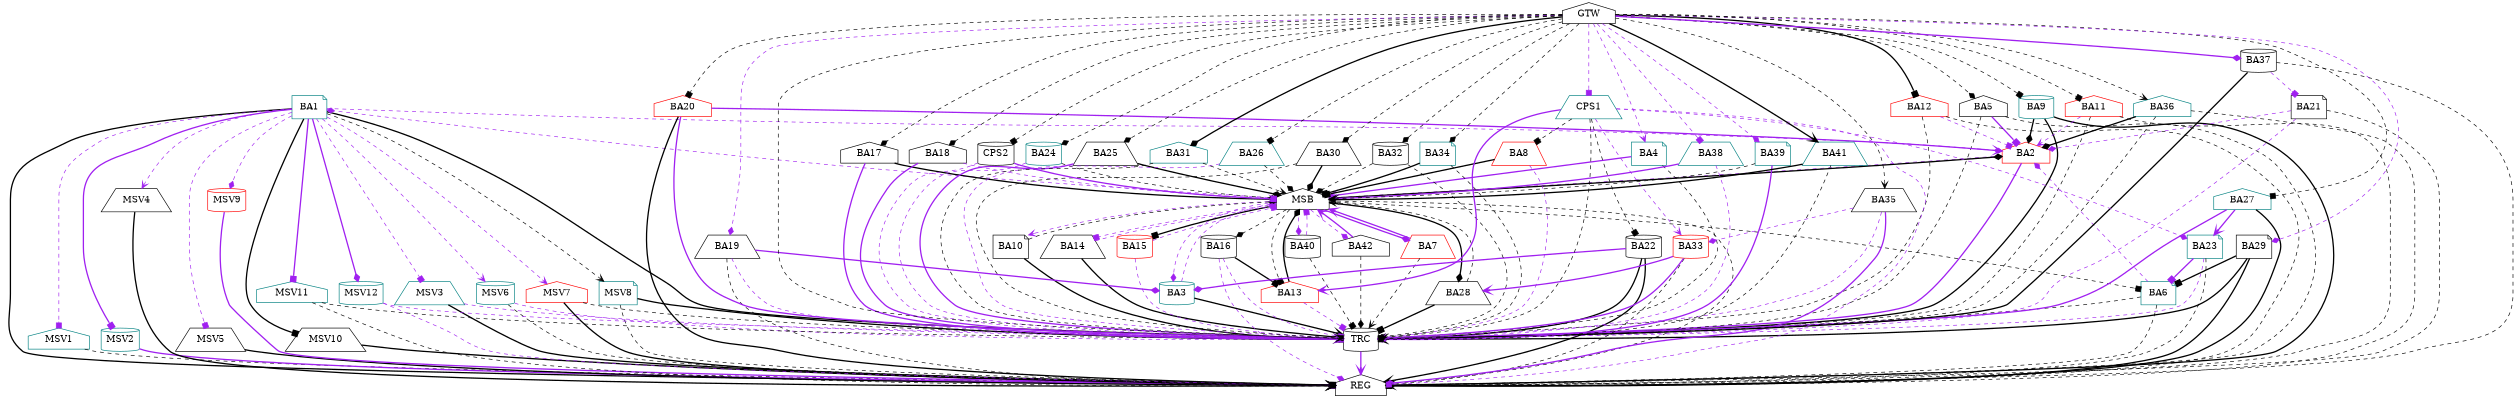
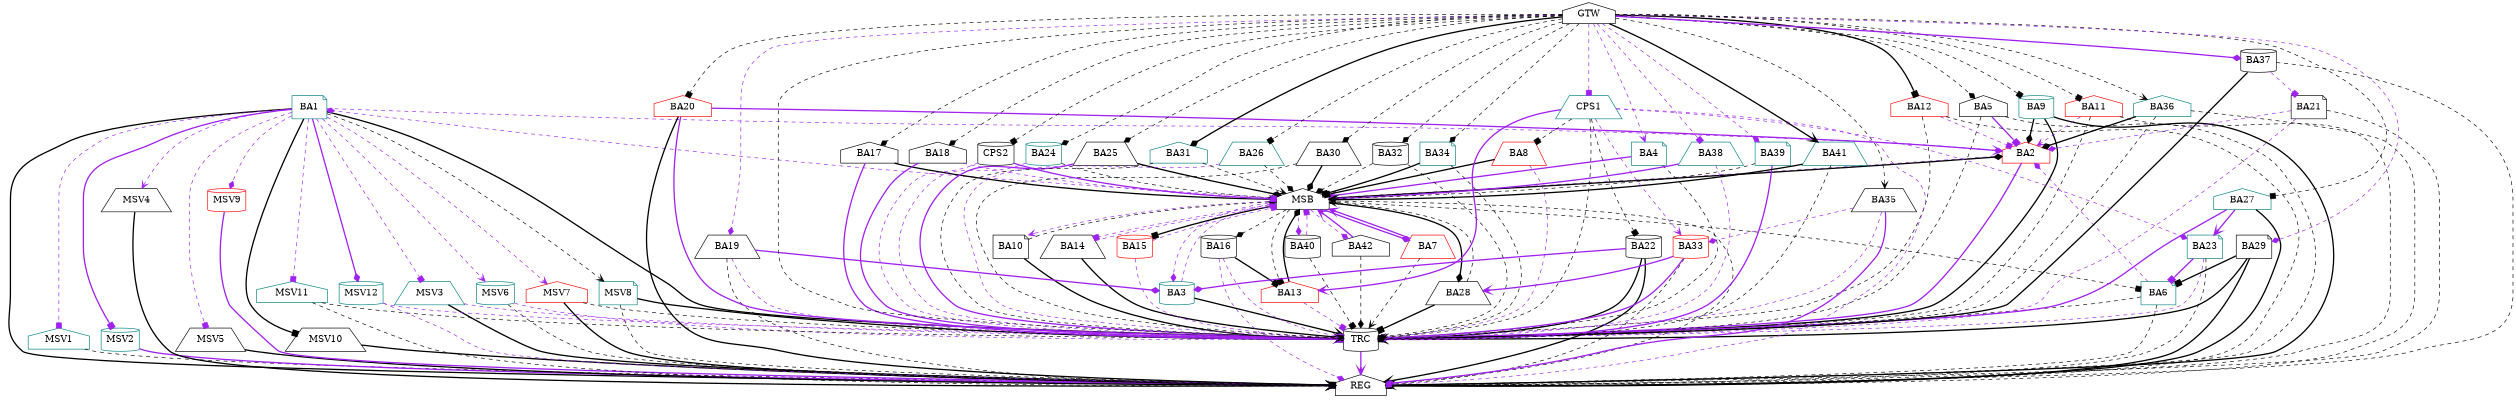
(301, 197) -> (301, 197)
